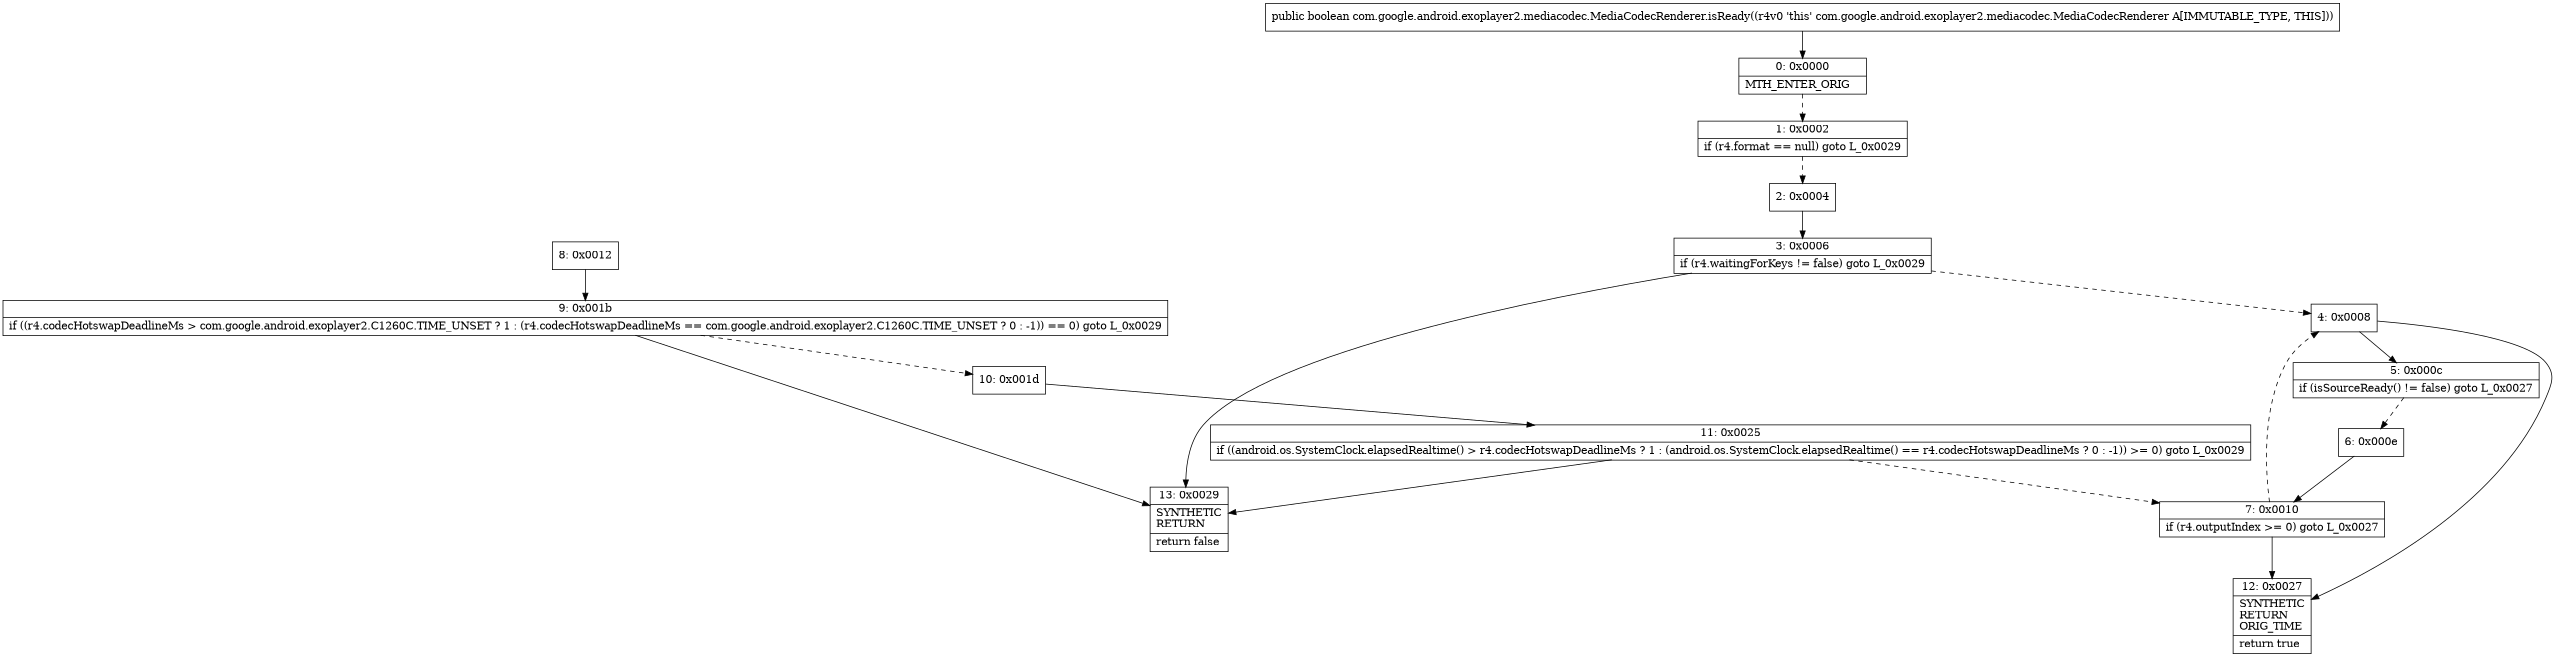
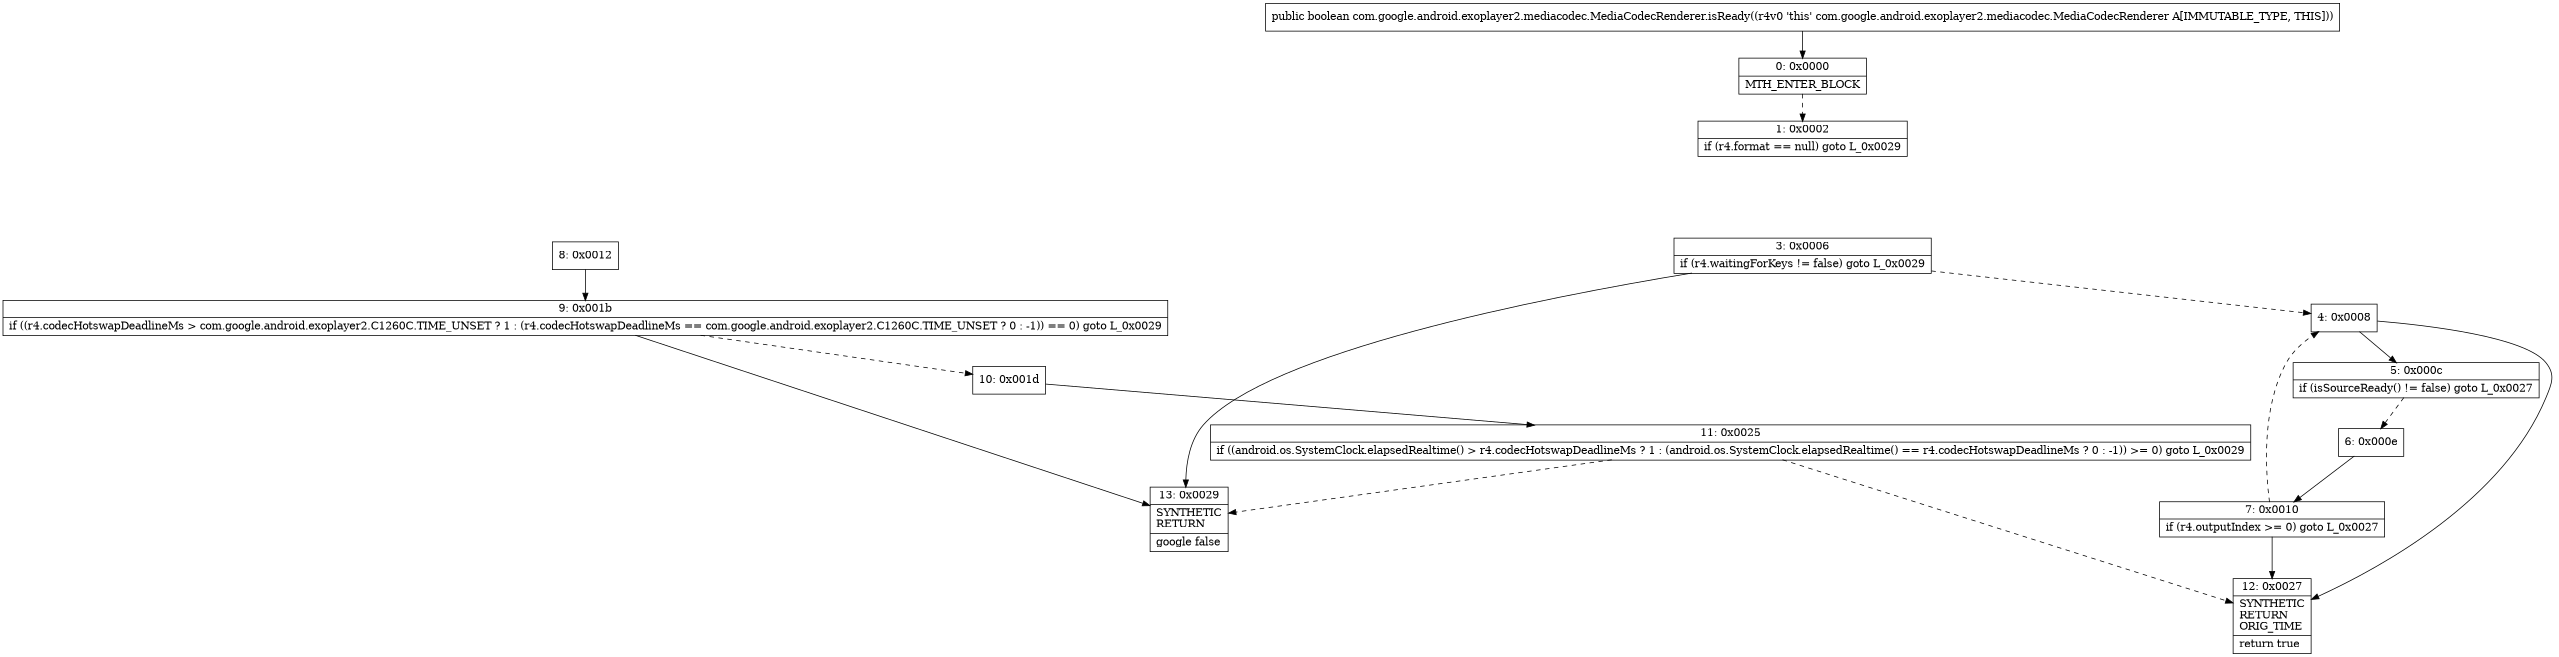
(1797, 85) -> (1803, 85)
(1803, 197) -> none
(2001, 481) -> (2004, 530)
(1424, 486) -> (1424, 486)
(1188, 542) -> (1188, 542)
